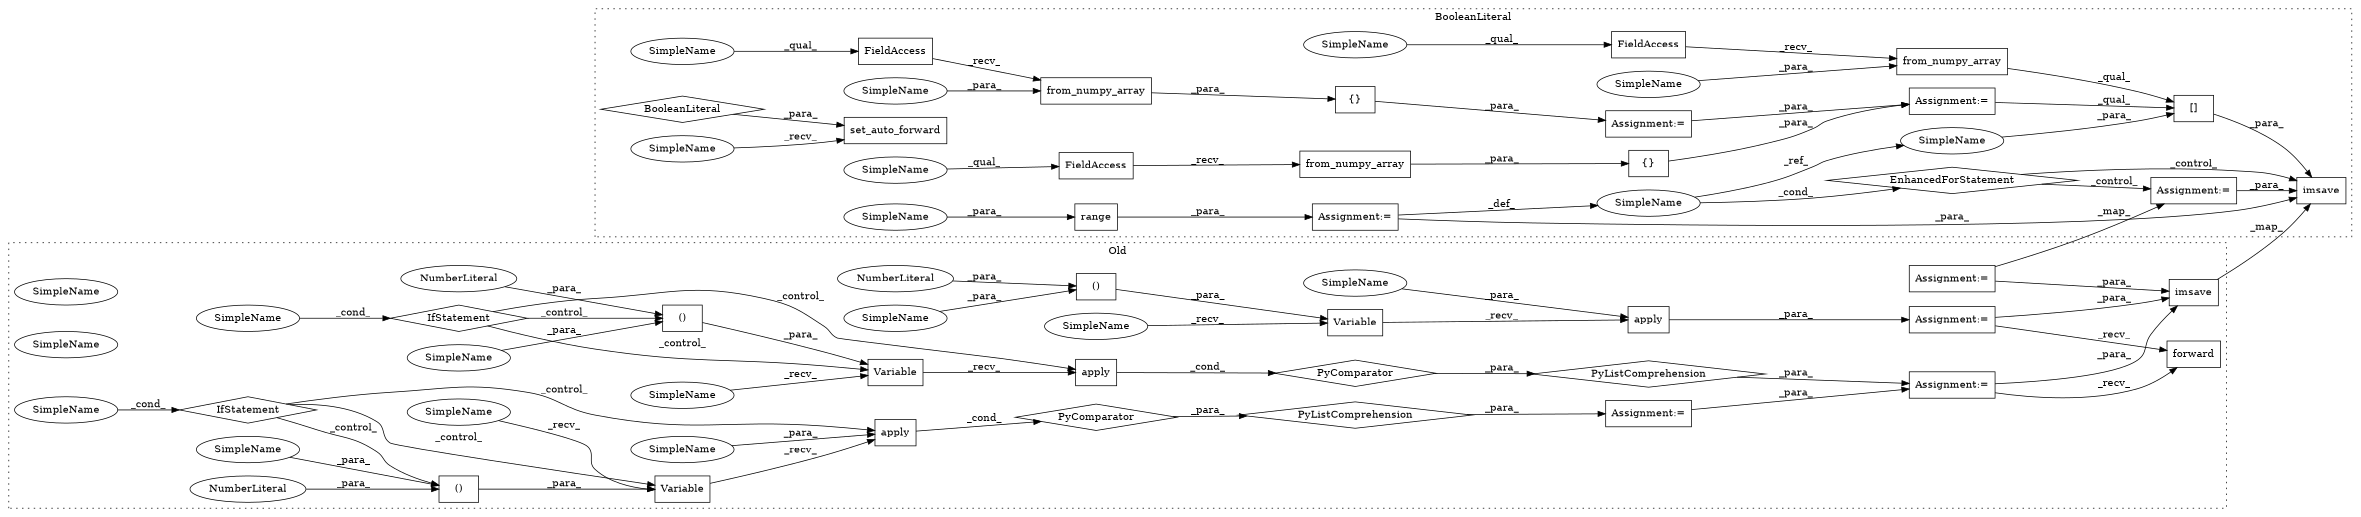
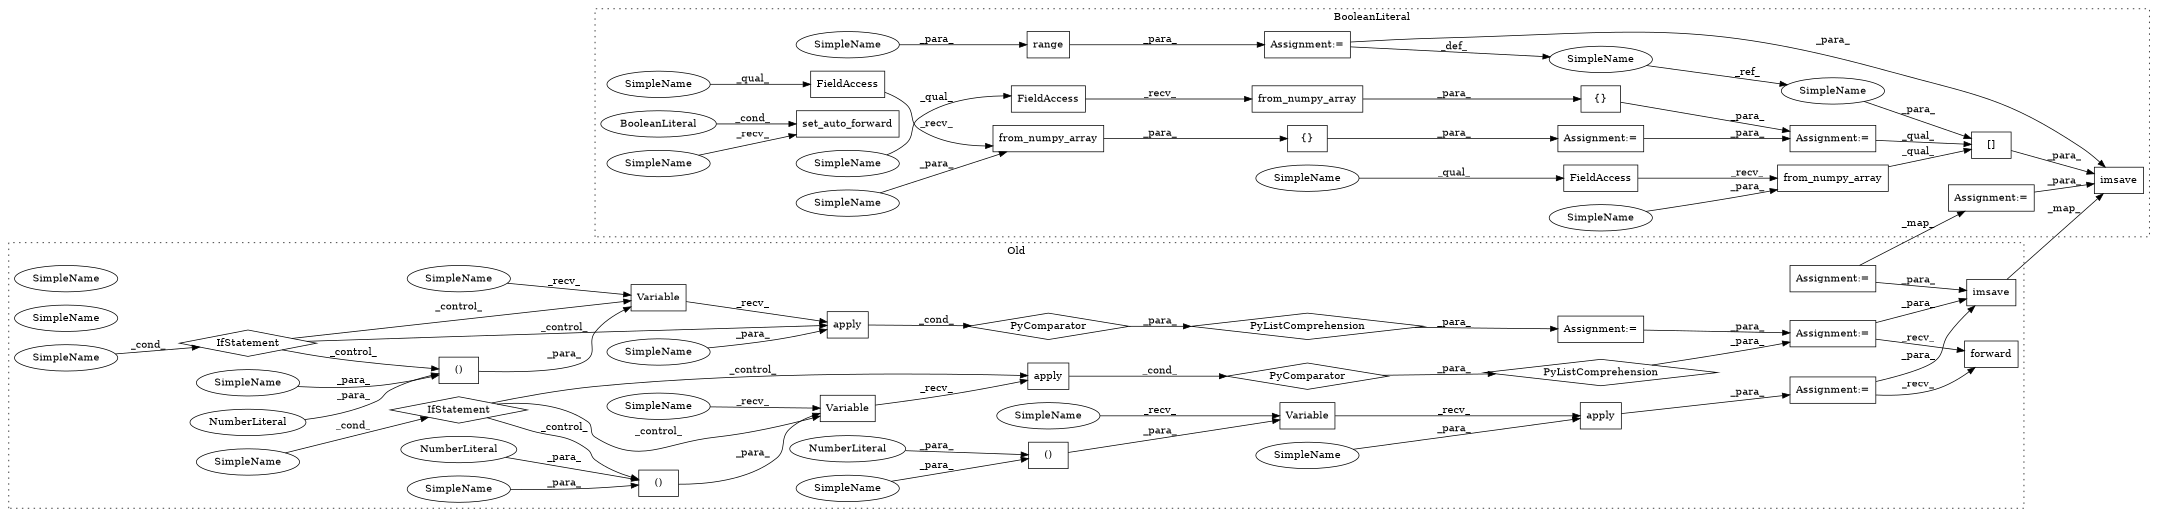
(682, 109) -> (659, 124)
(801, 114) -> (753, 118)
(1952, 180) -> none
